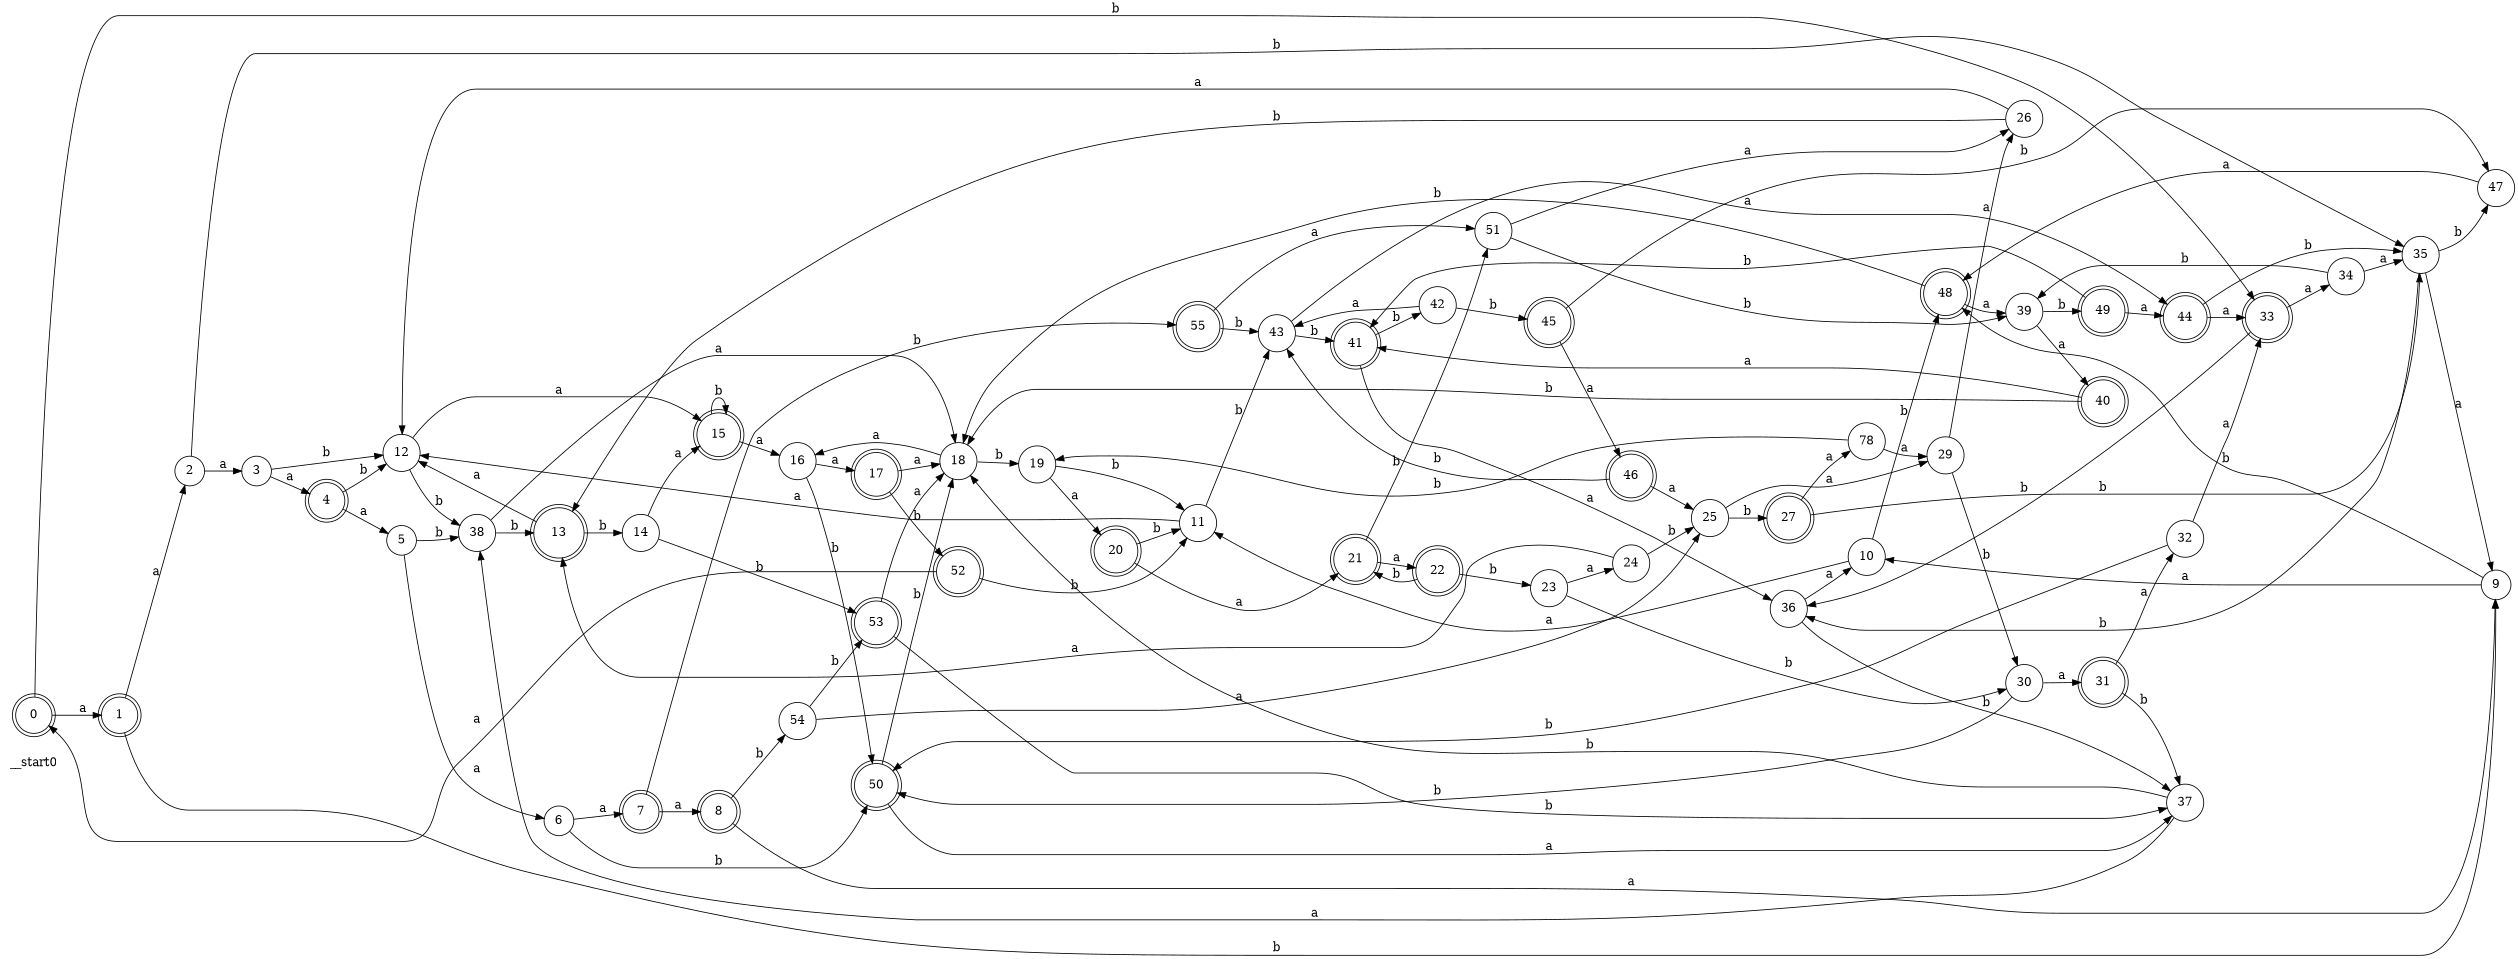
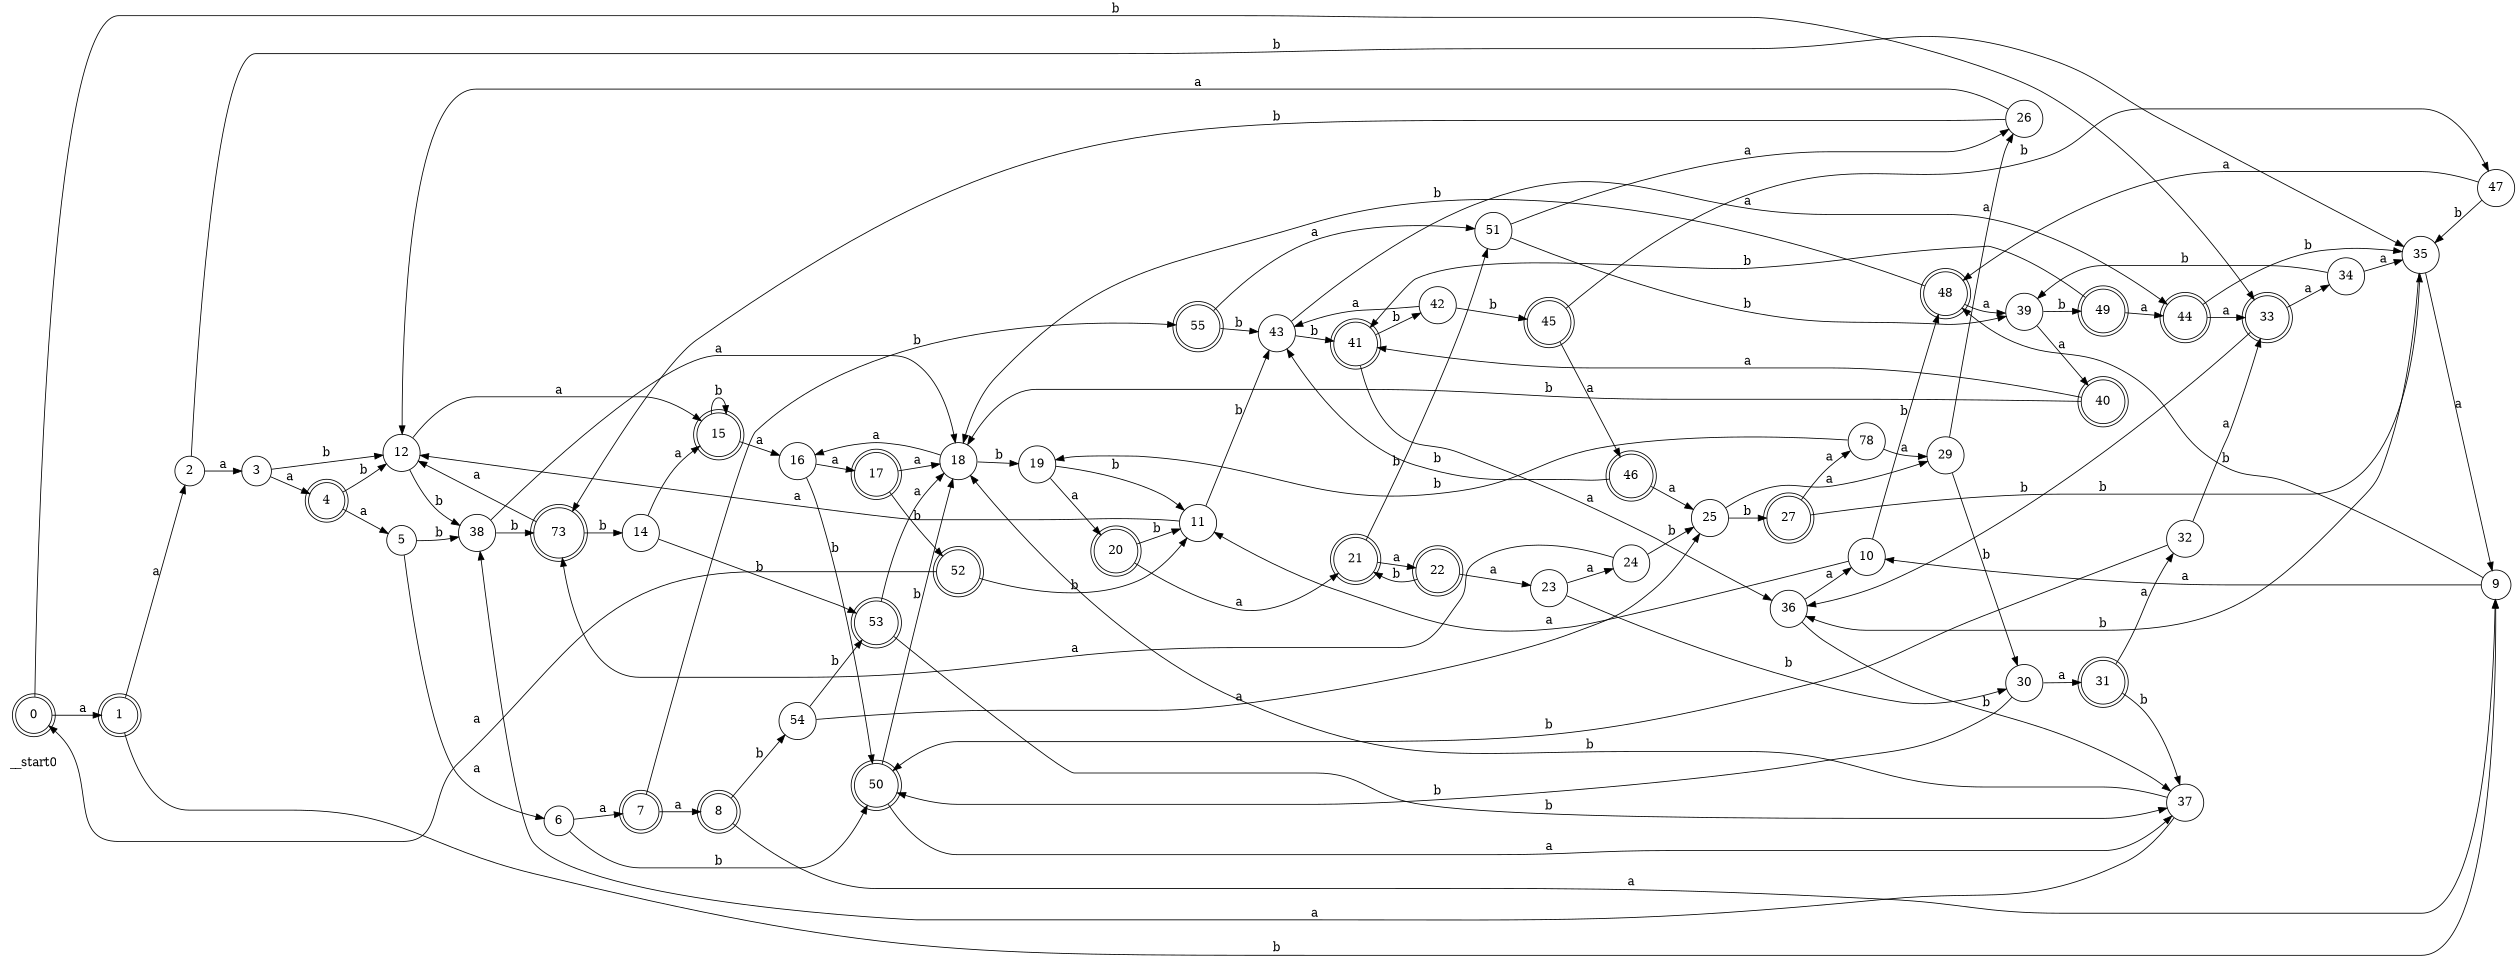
(2466, 236) -> (2462, 219)
(559, 533) -> (559, 533)
(1493, 570) -> (1493, 570)
